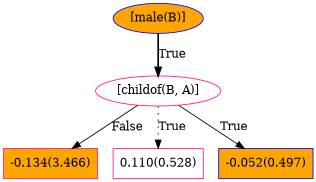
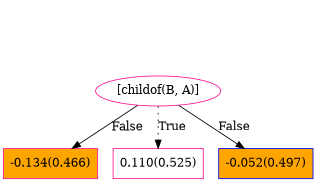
(158, 18) -> none
(234, 127) -> (234, 127)
(51, 164) -> (51, 164)
(158, 164) -> (158, 164)
